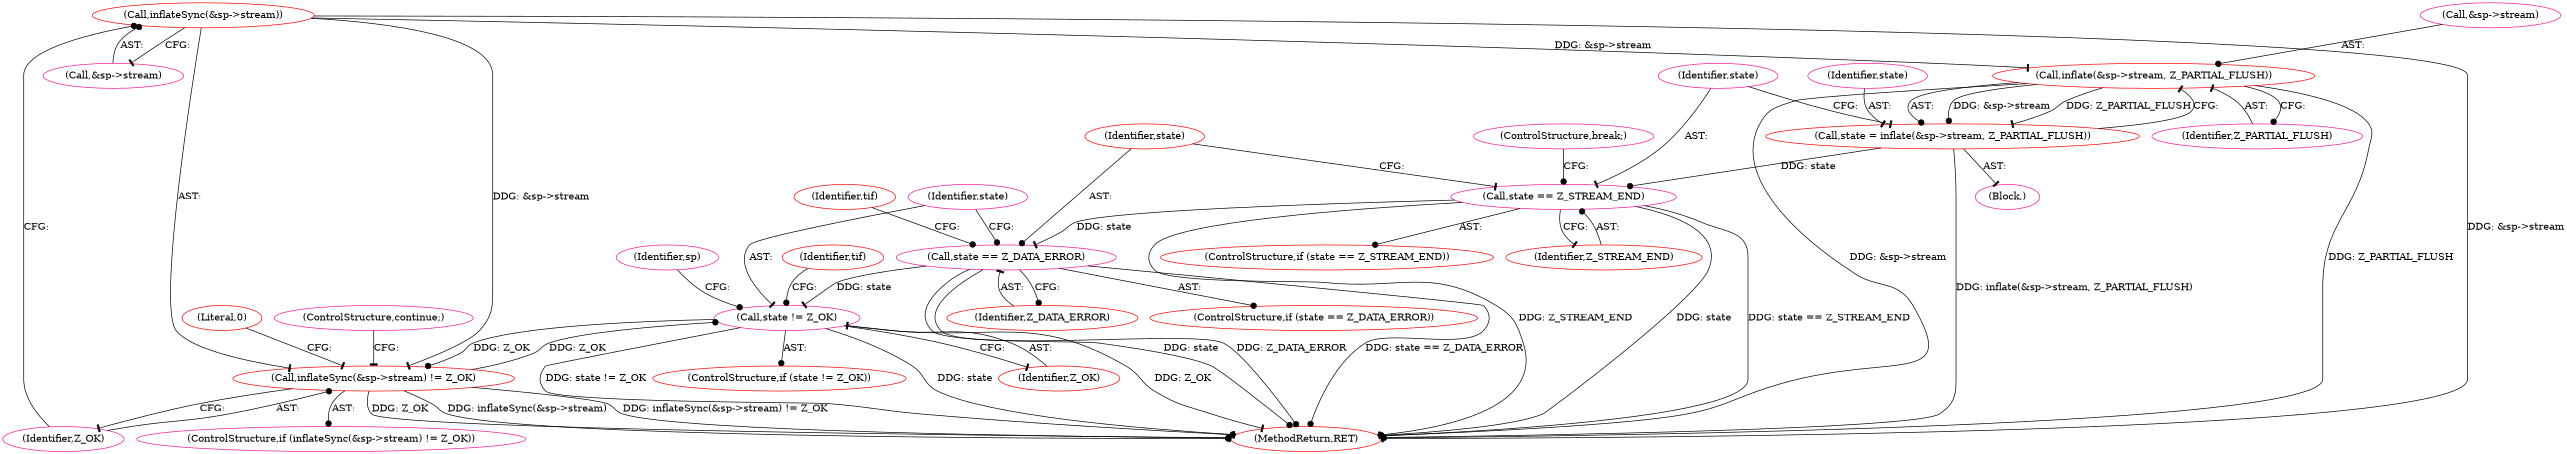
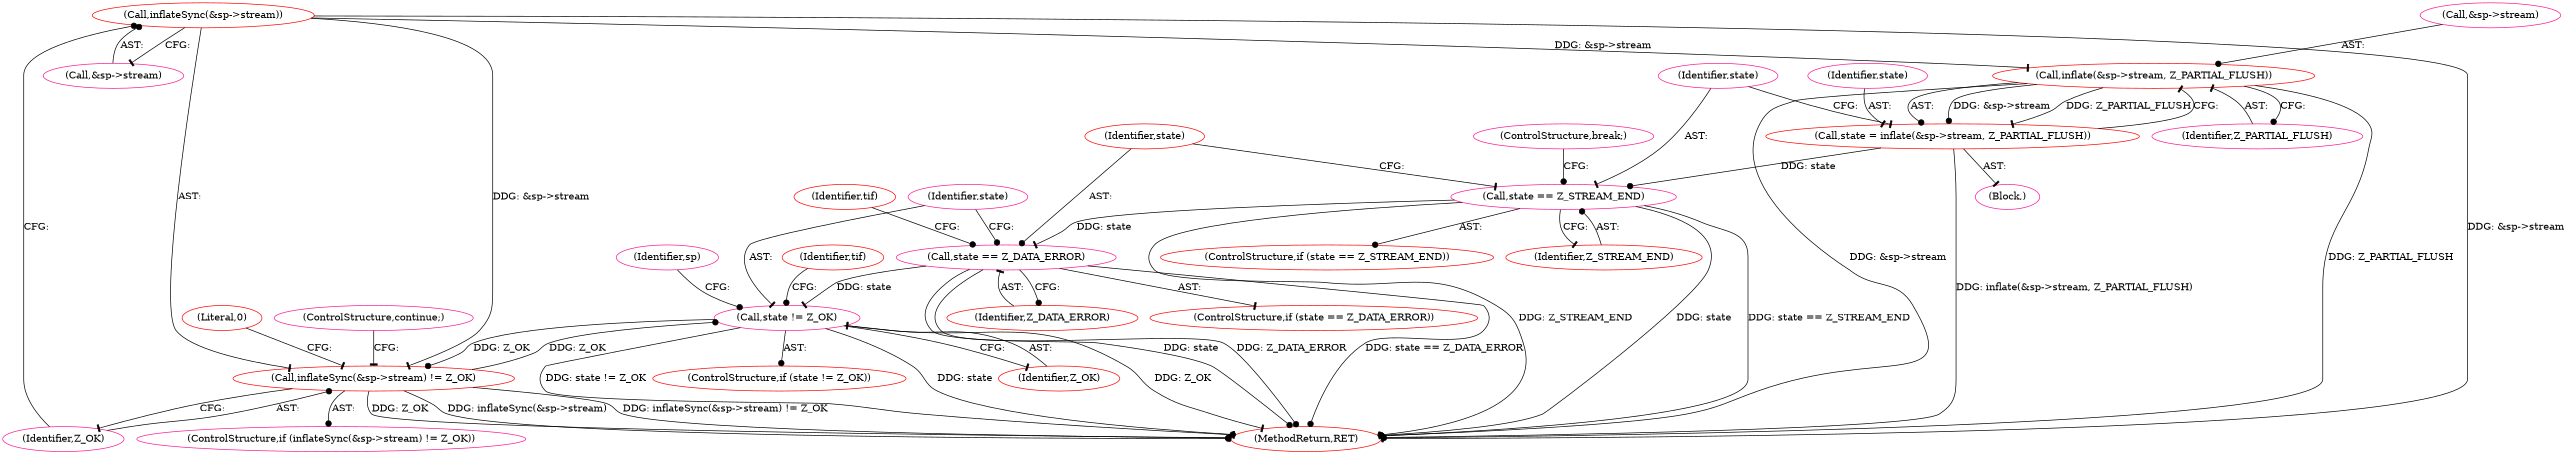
(1156, 287) -> (1156, 287)
